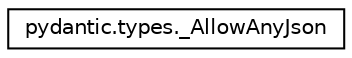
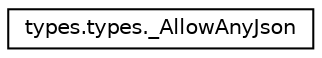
(176, 29) -> (161, 29)
